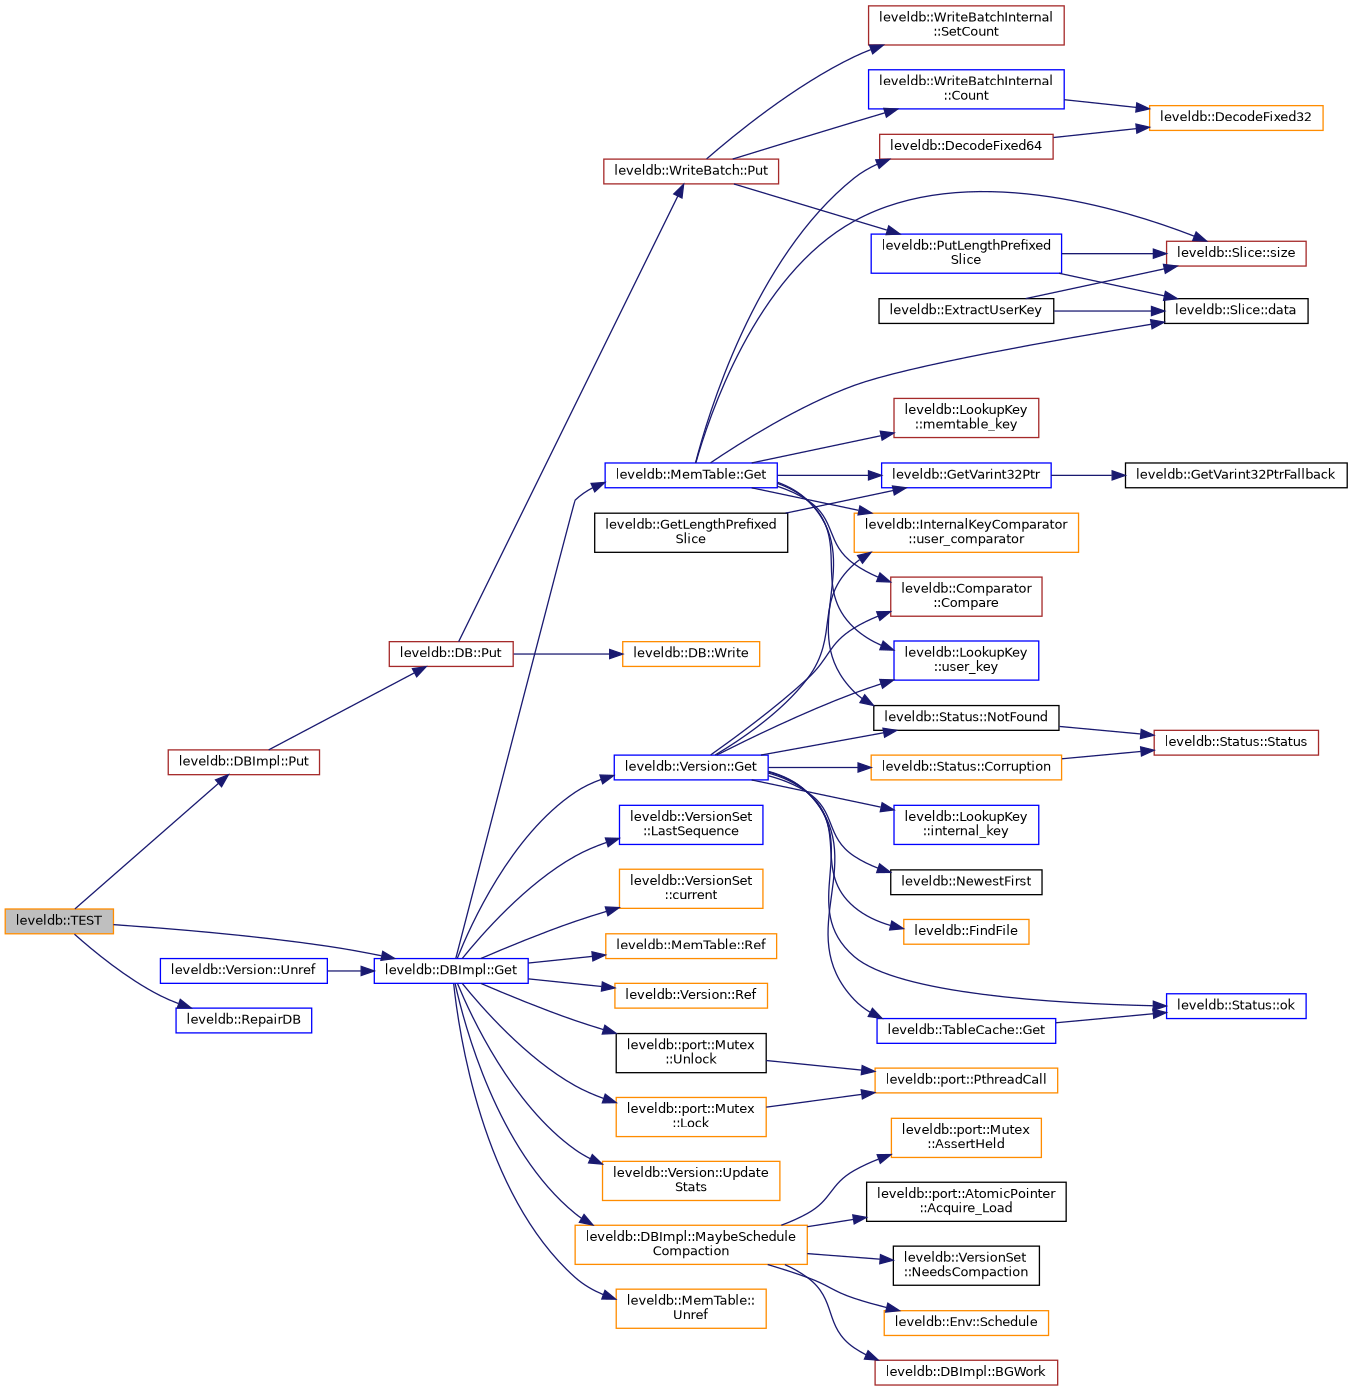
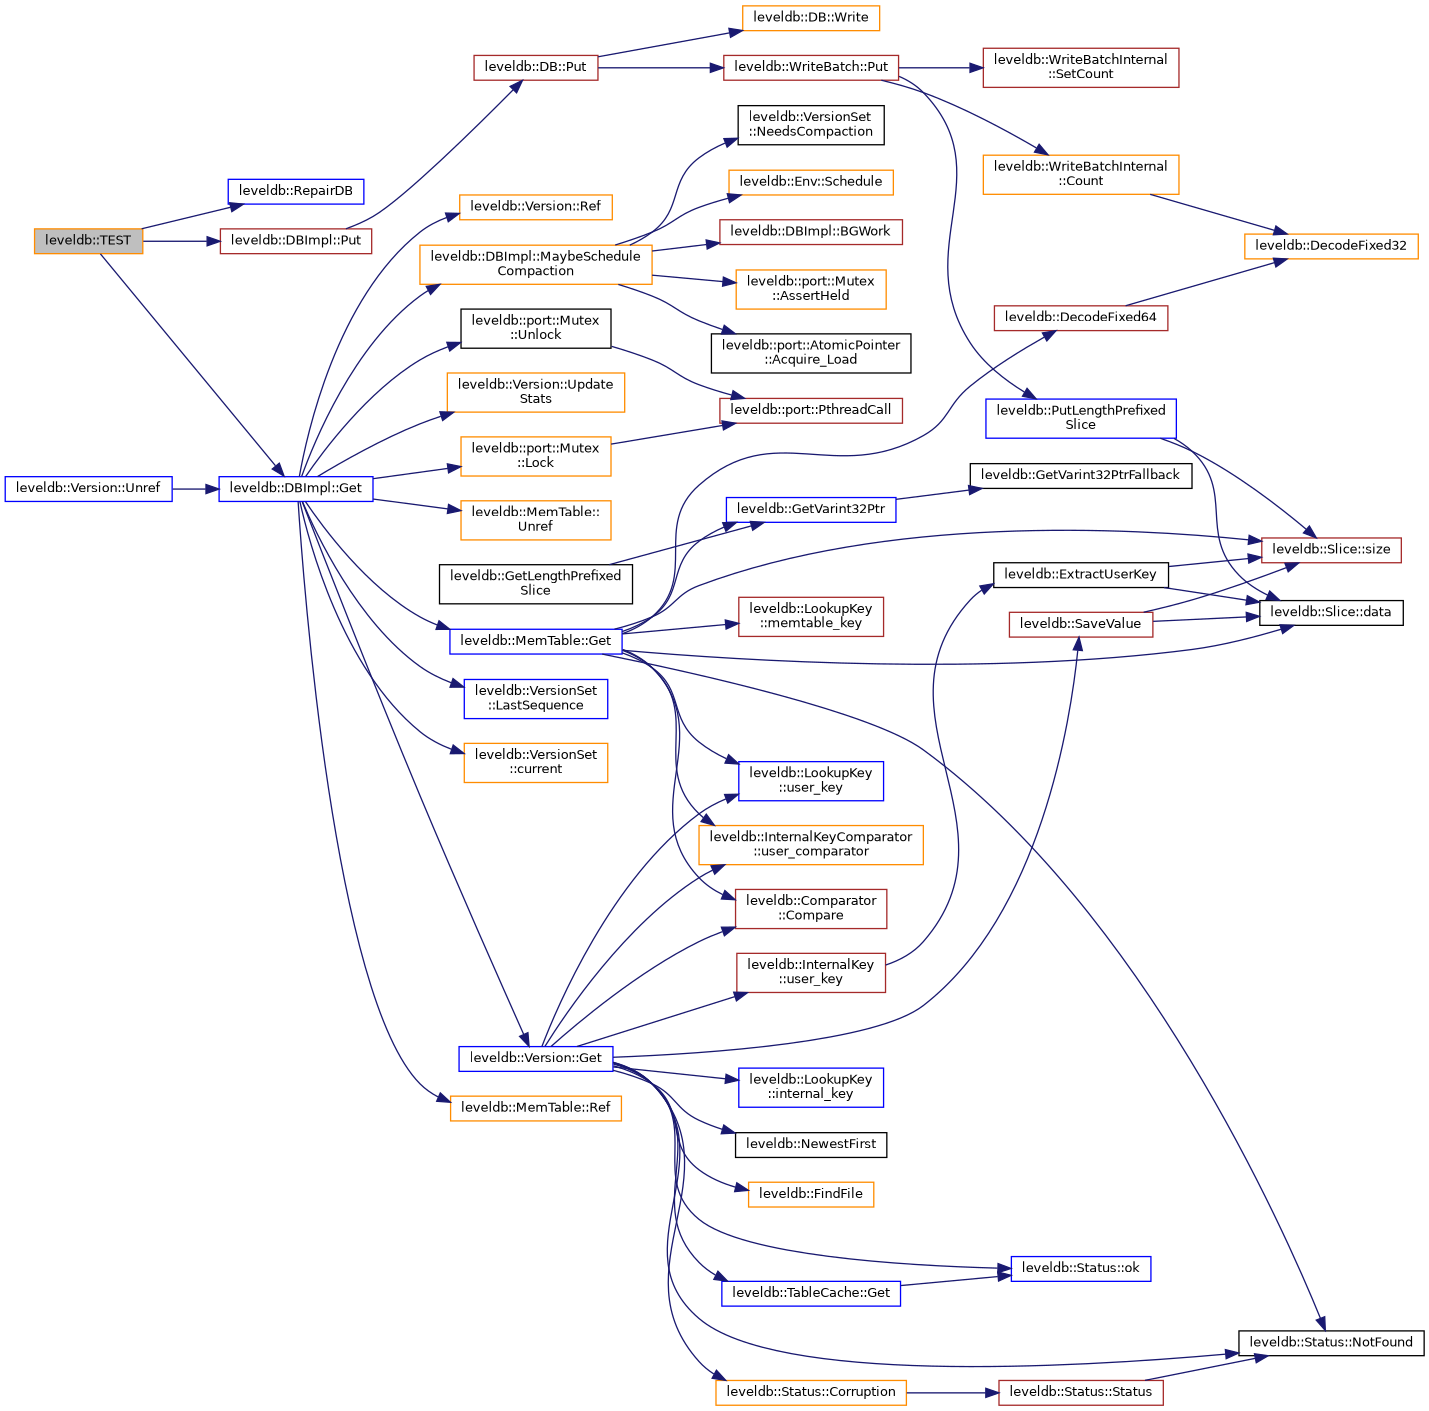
(966, 89) -> (1081, 175)
none -> (1081, 625)
(1100, 730) -> (1200, 1369)
none -> (811, 973)
(966, 1081) -> (811, 411)
